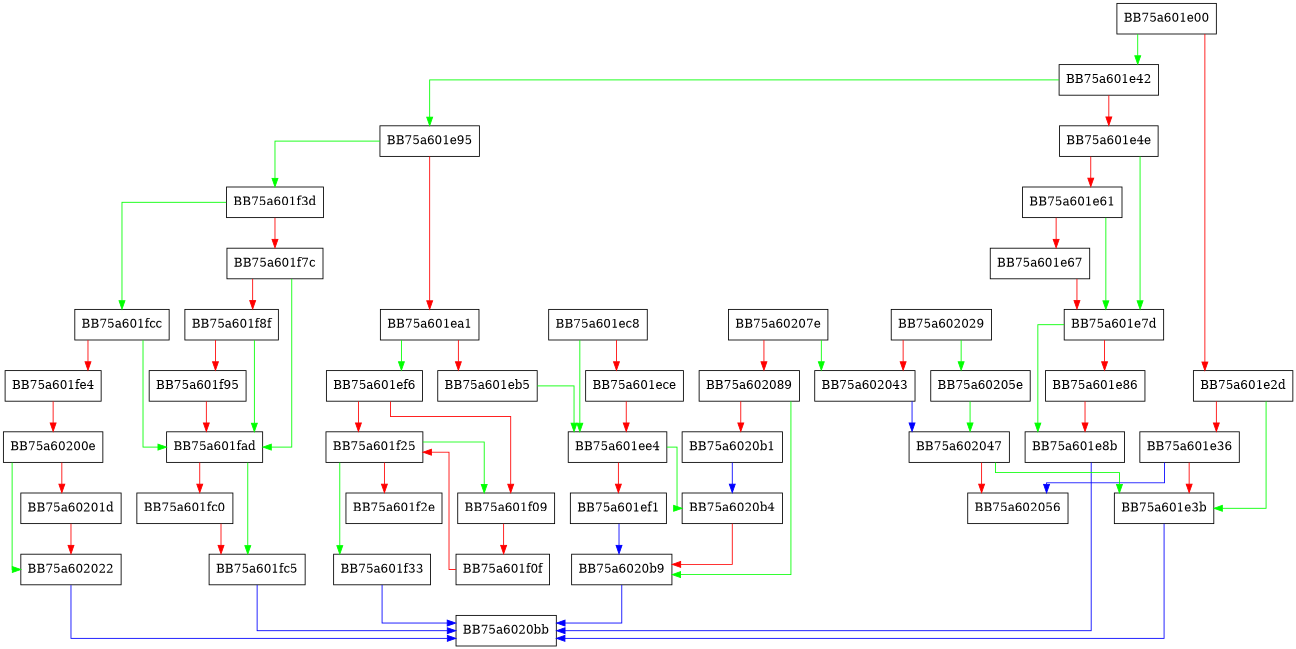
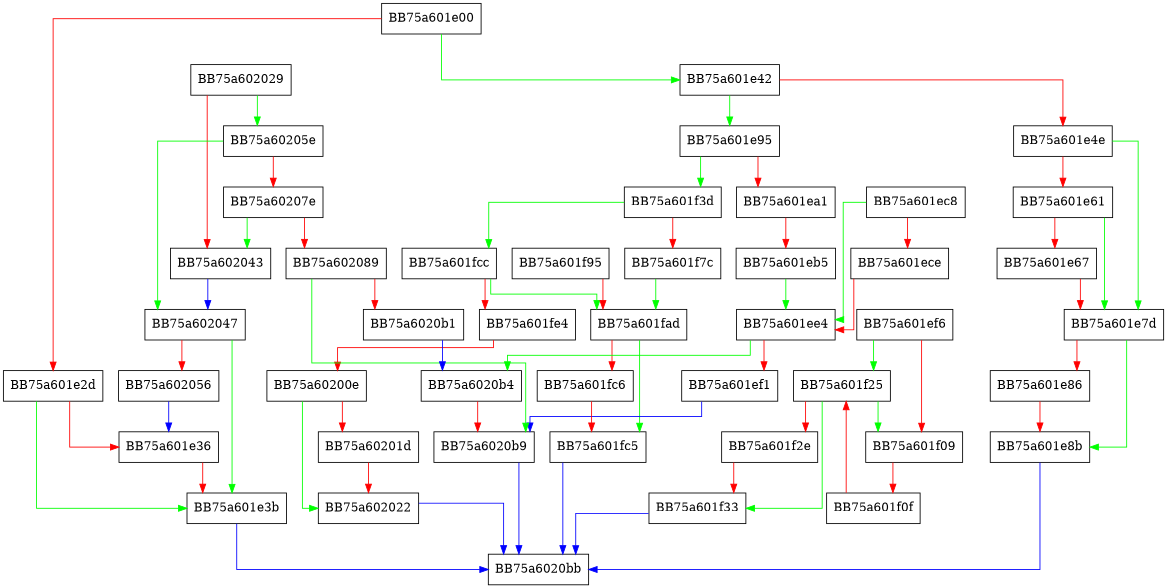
none -> (273, 167)
(232, 325) -> none
(401, 351) -> none
(358, 412) -> (874, 351)
none -> (734, 473)
(1111, 483) -> (169, 412)
(185, 508) -> (585, 386)
